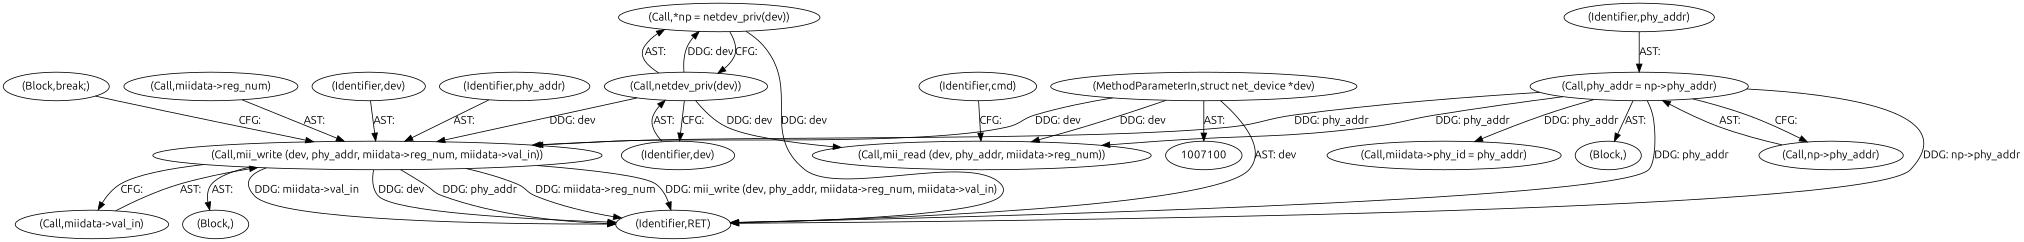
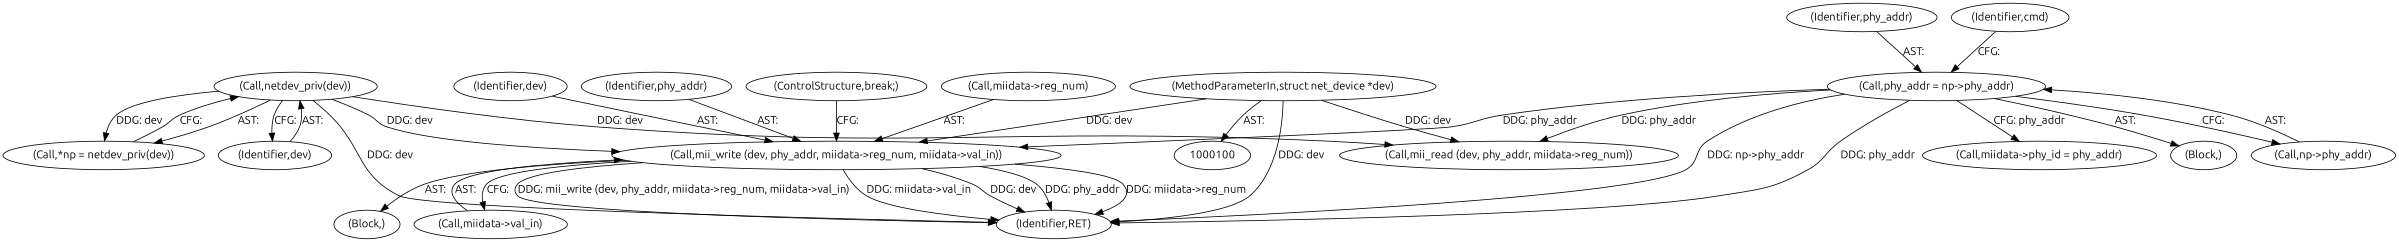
(56, 86) -> (836, 86)
(980, 117) -> (1976, 49)
(1581, 121) -> (2030, 121)
(1204, 155) -> (1212, 155)
(1276, 155) -> (1301, 155)
(963, 172) -> (538, 208)
